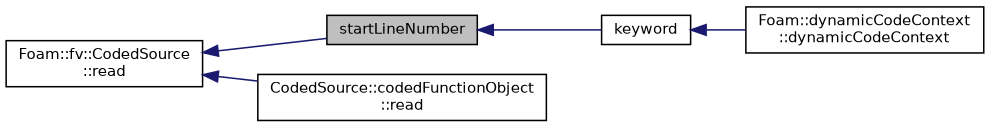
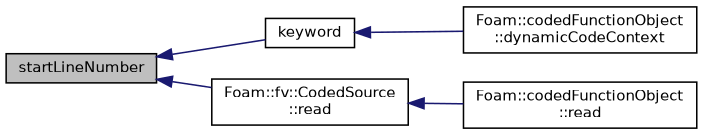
(865, 30) -> (580, 30)
(272, 45) -> (192, 85)
(402, 97) -> (580, 105)
